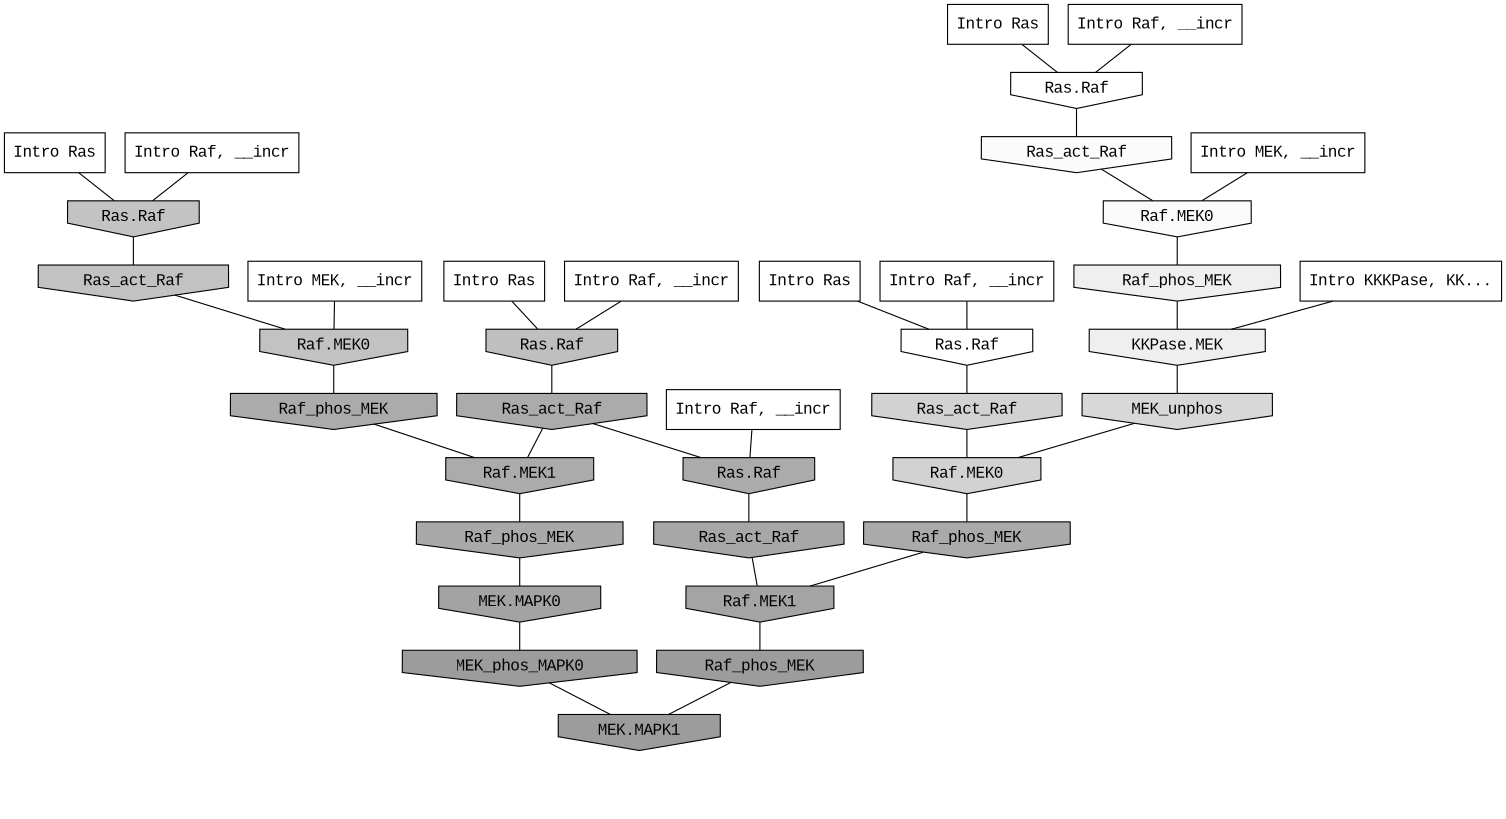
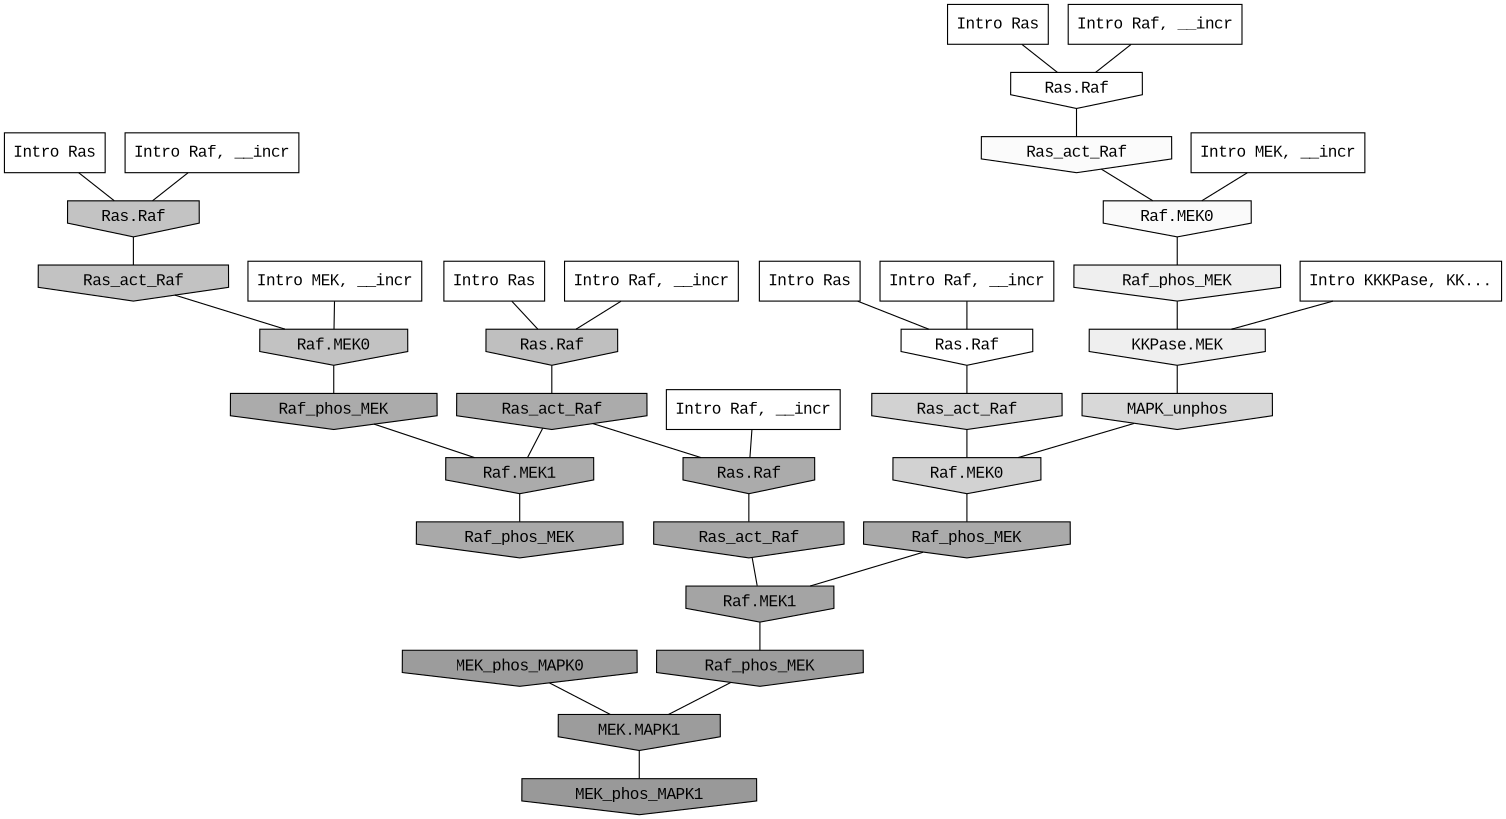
(1177, 410) -> (1177, 410)
(520, 602) -> none
none -> (639, 795)
